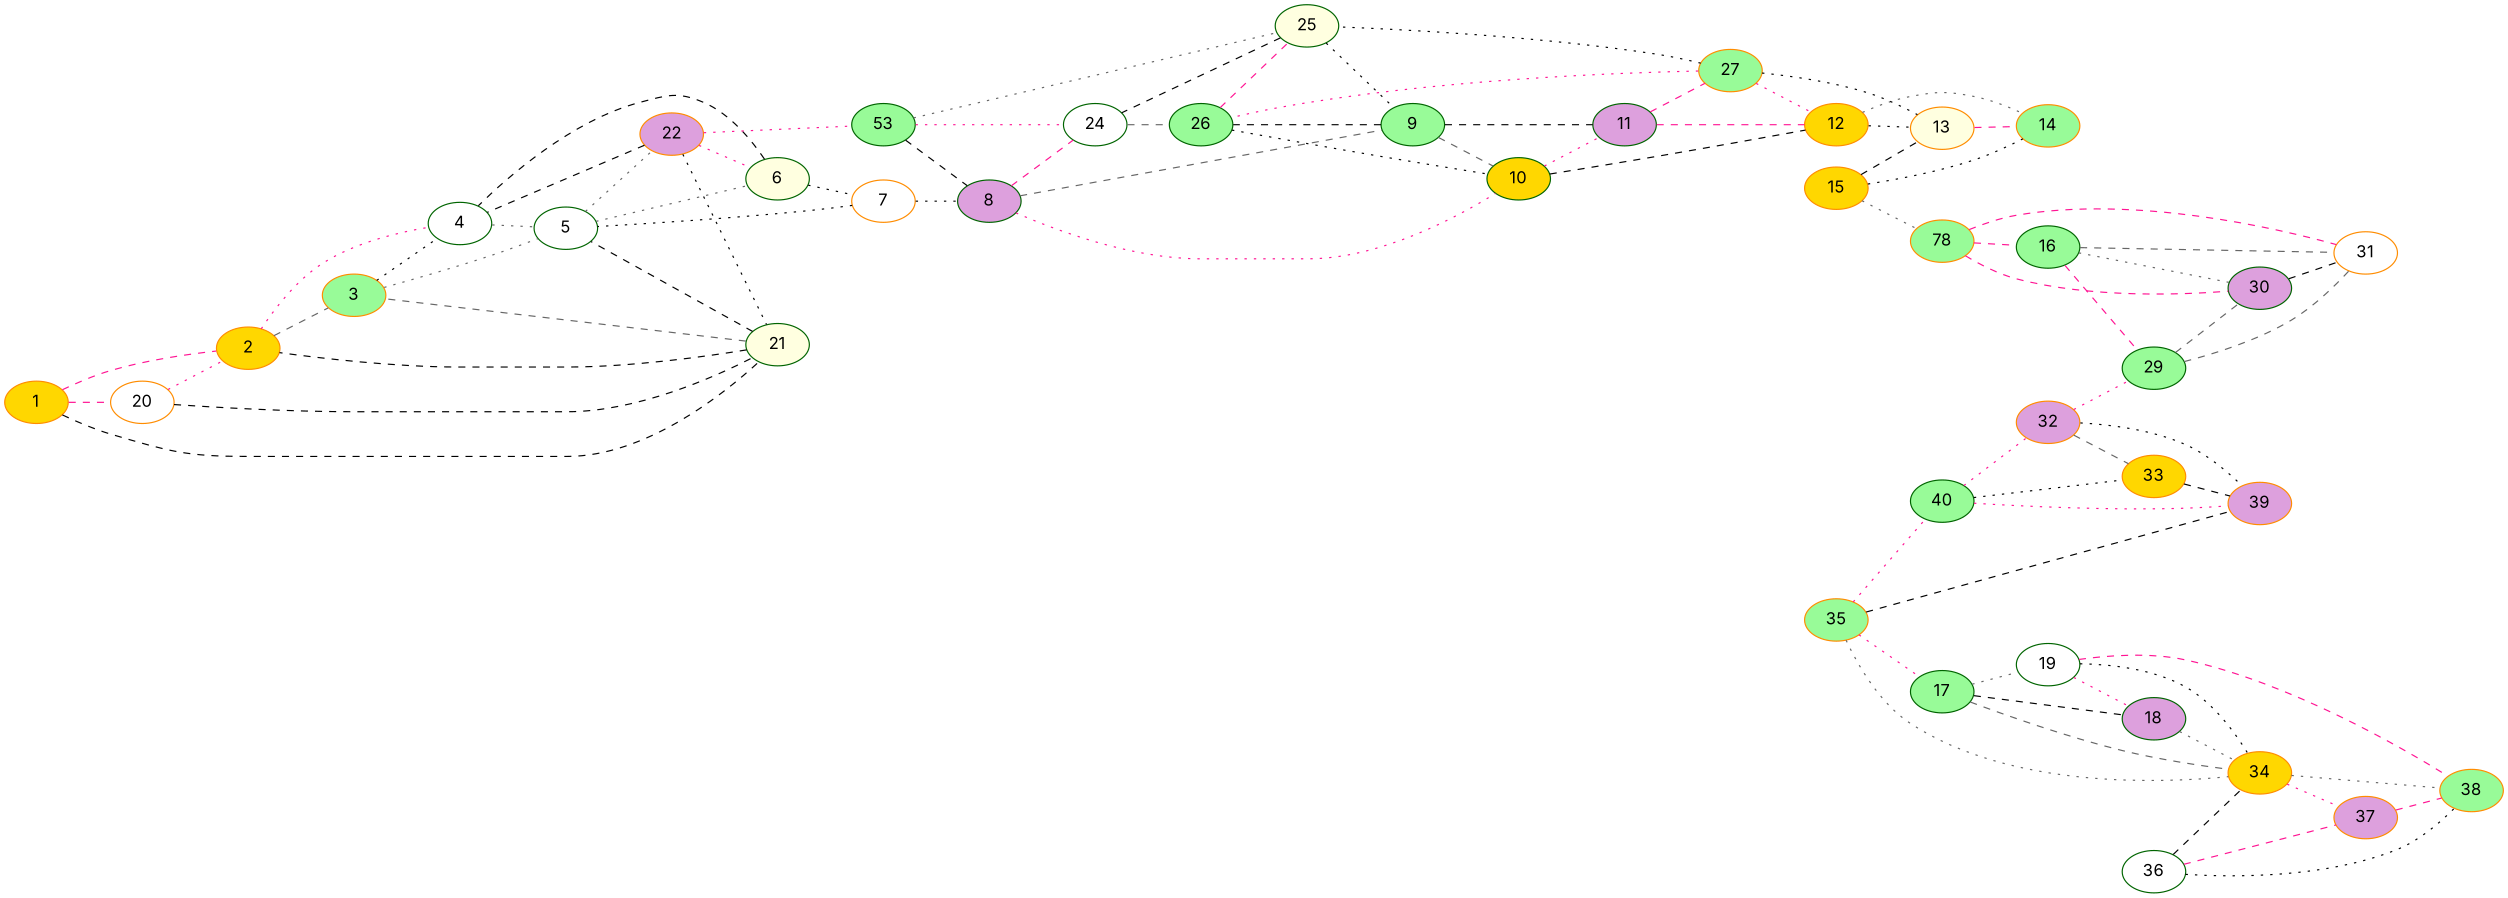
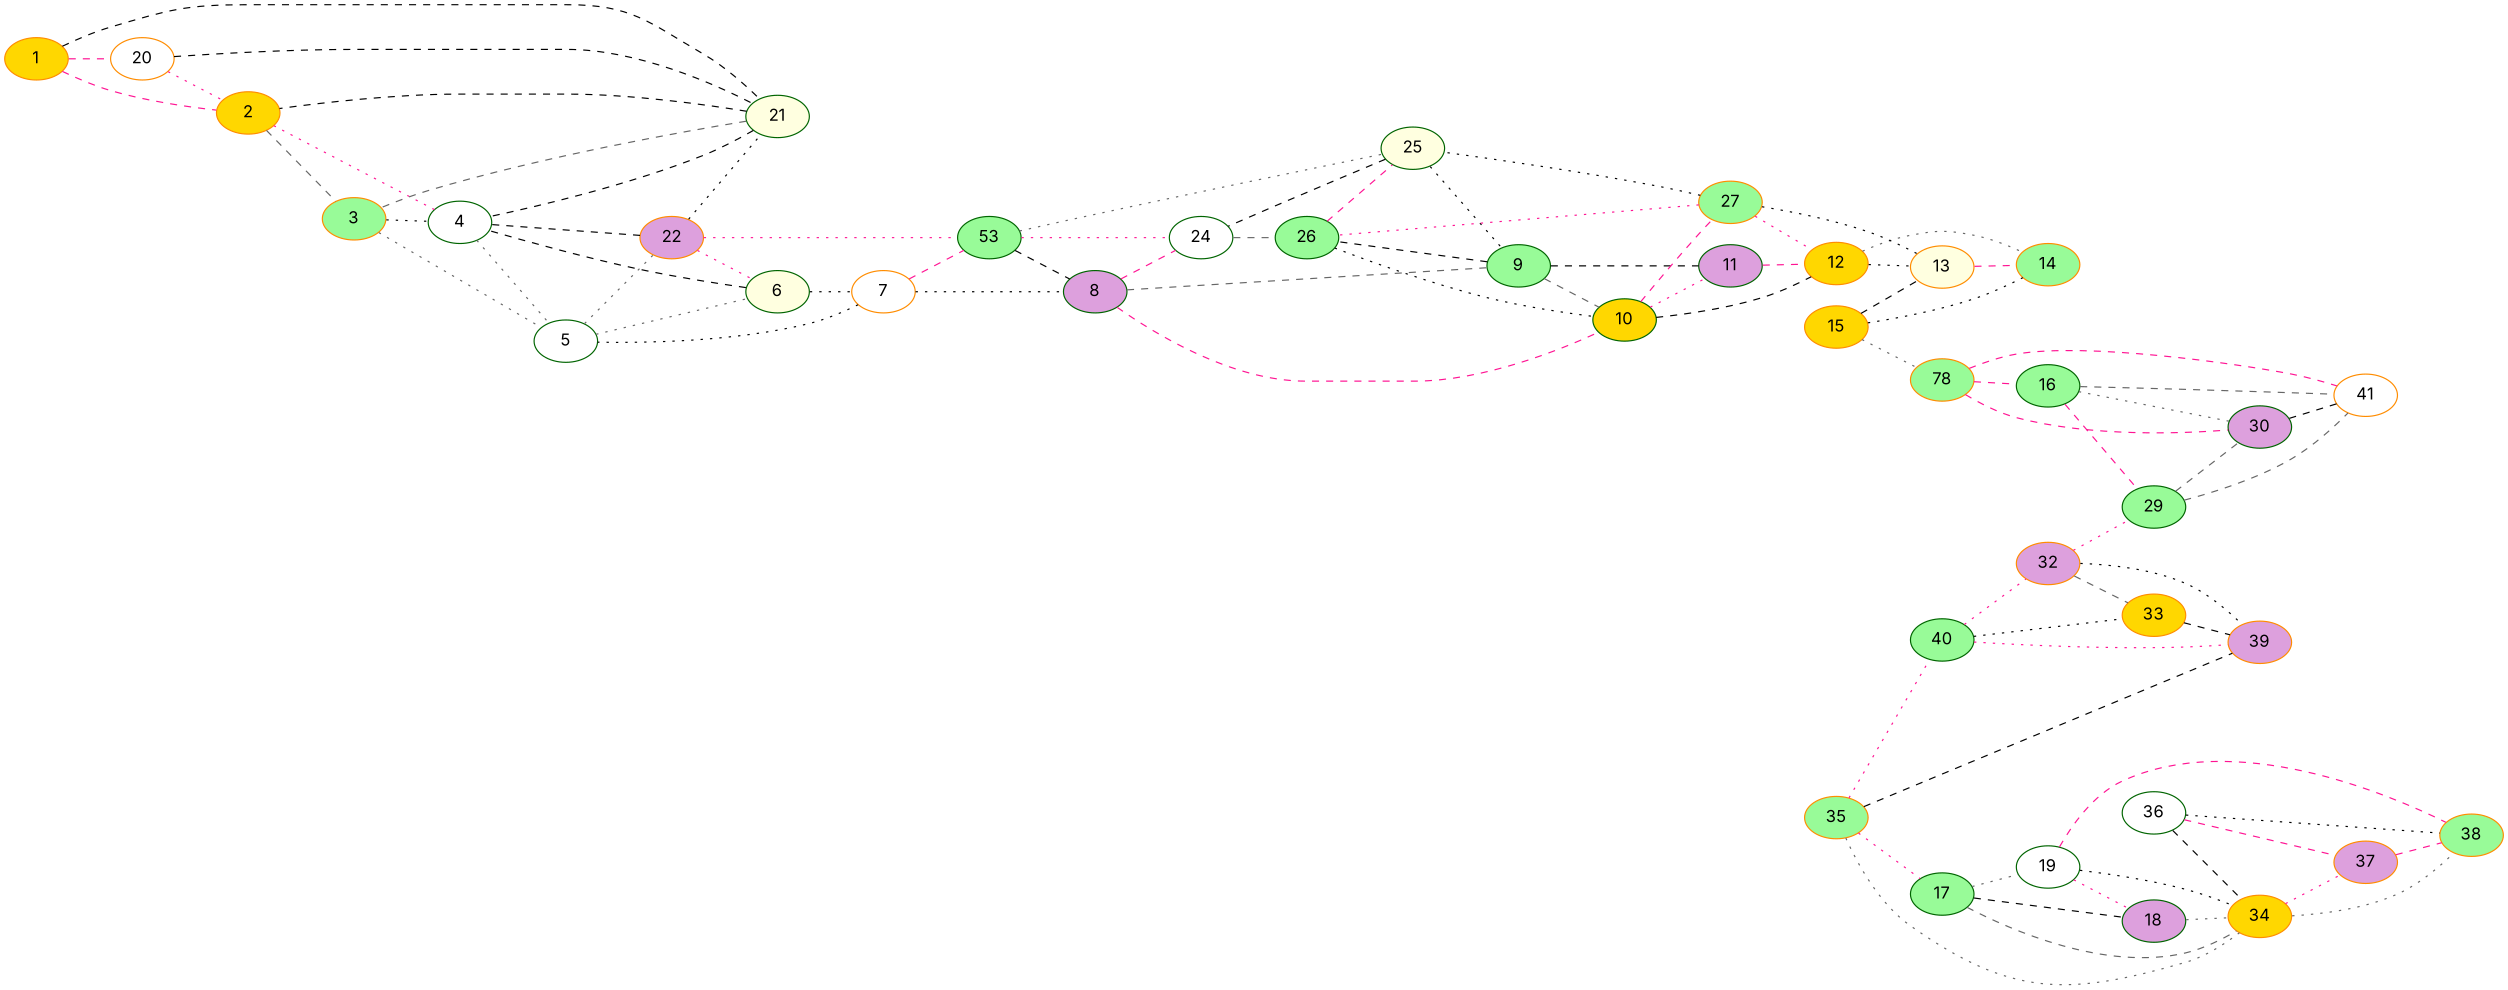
(1678, 98) -> (1678, 258)
(2366, 253) -> (2366, 395)
(1259, 259) -> (1353, 381)
none -> (936, 265)
(672, 287) -> (625, 182)
